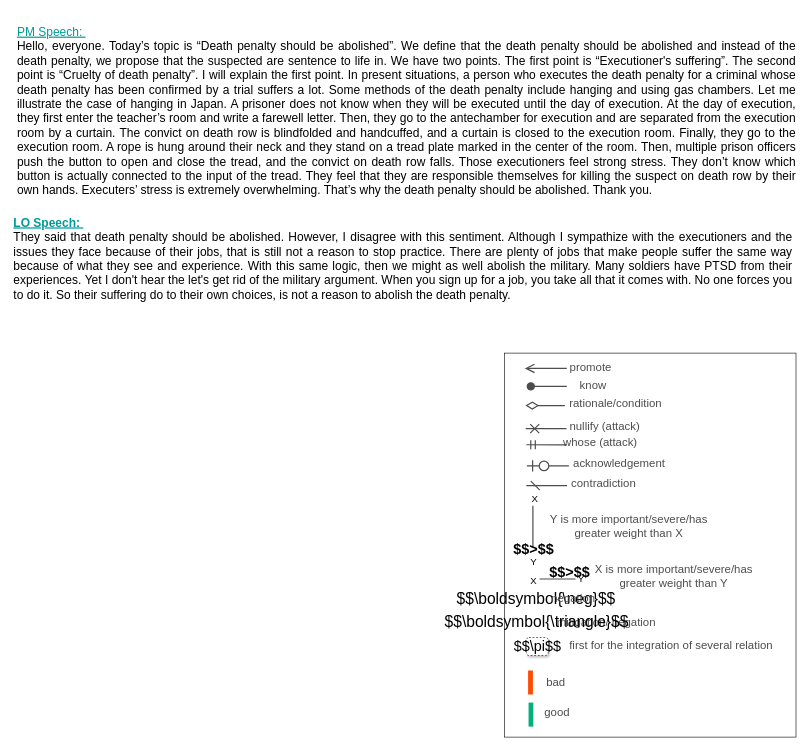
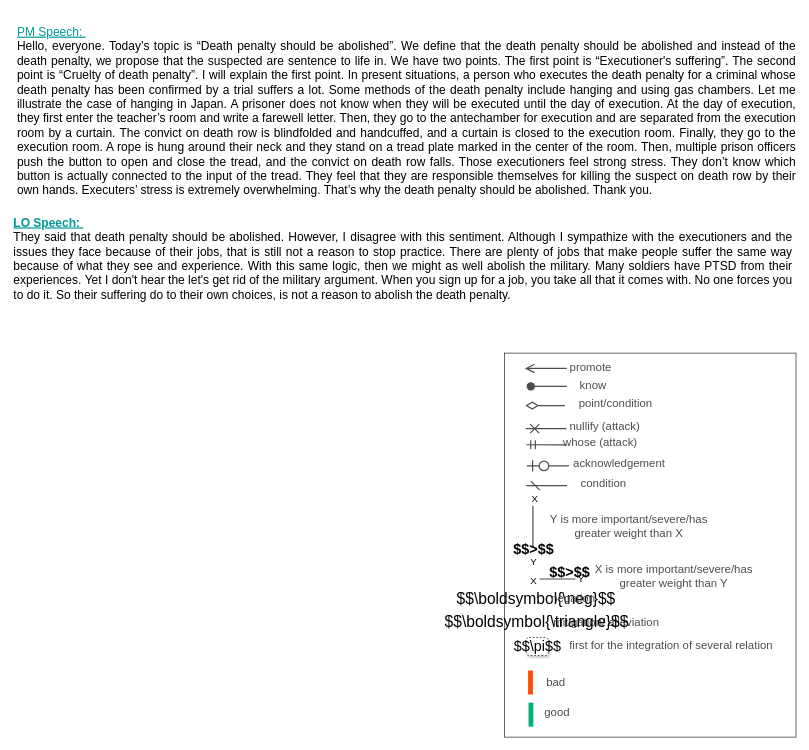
(616, 404) -> (616, 404)
(604, 484) -> (604, 484)
(606, 623) -> (606, 623)
